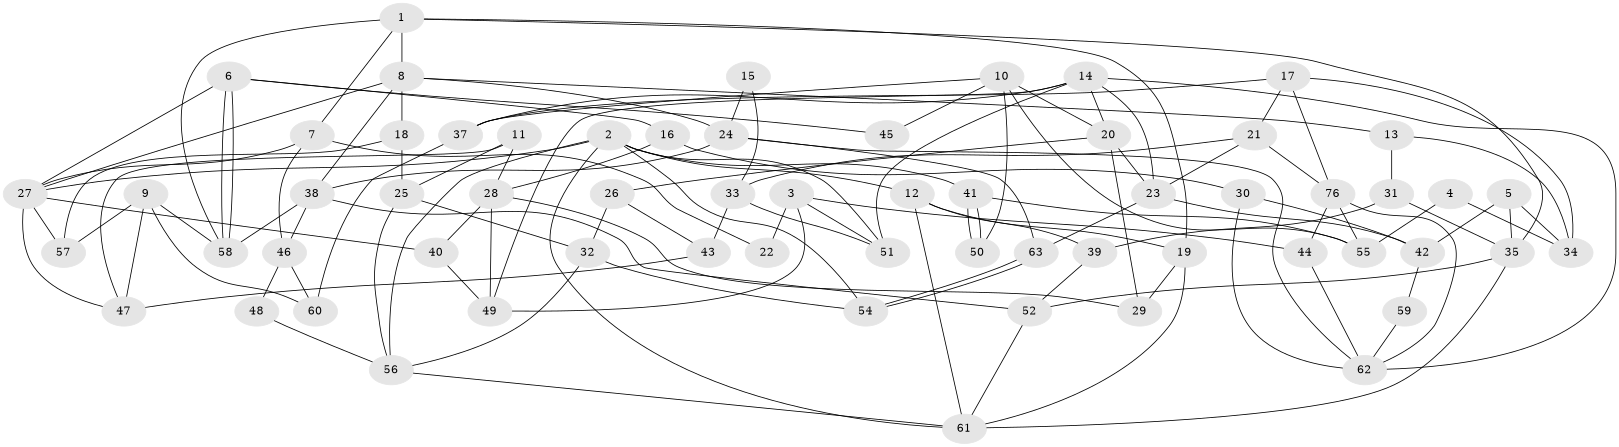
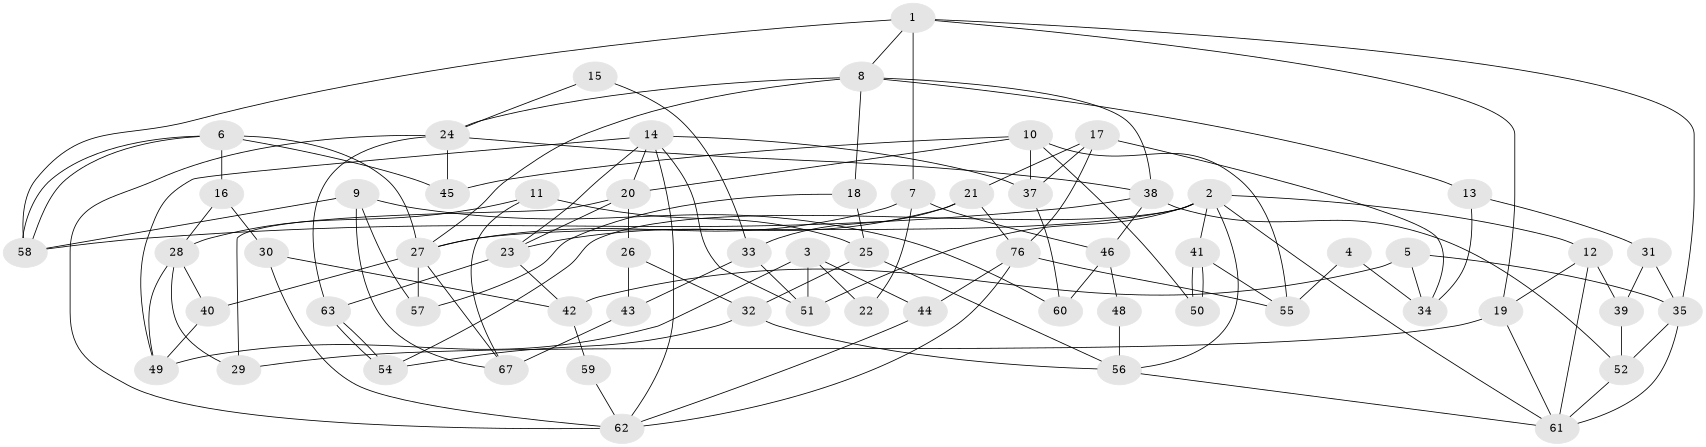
none -> (448, 165)
(124, 311) -> (506, 370)
